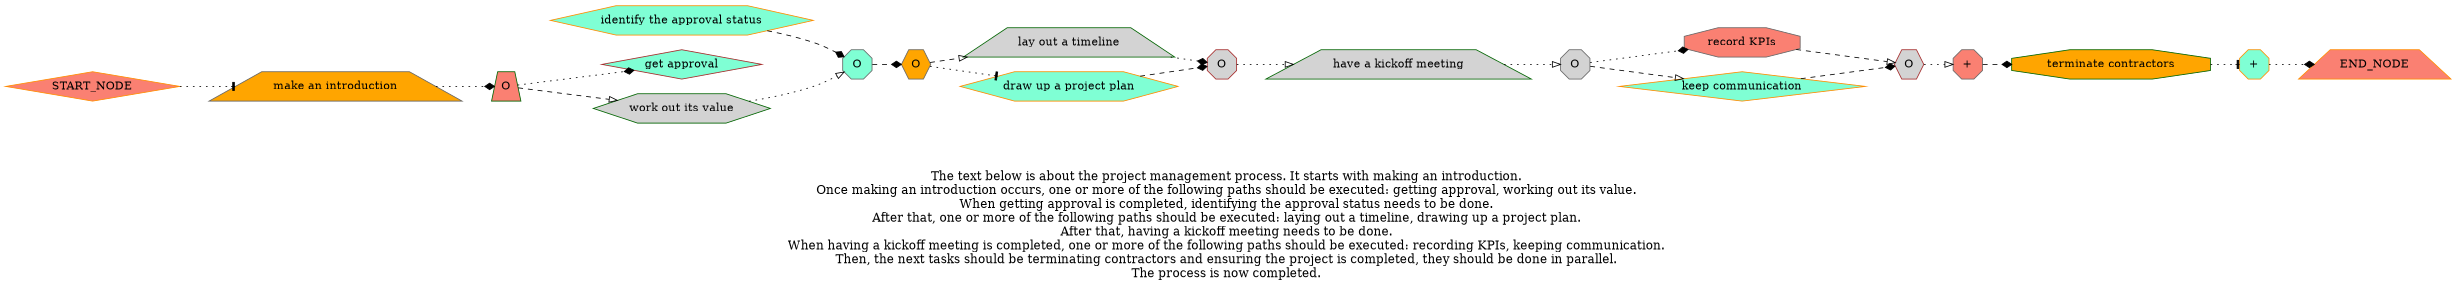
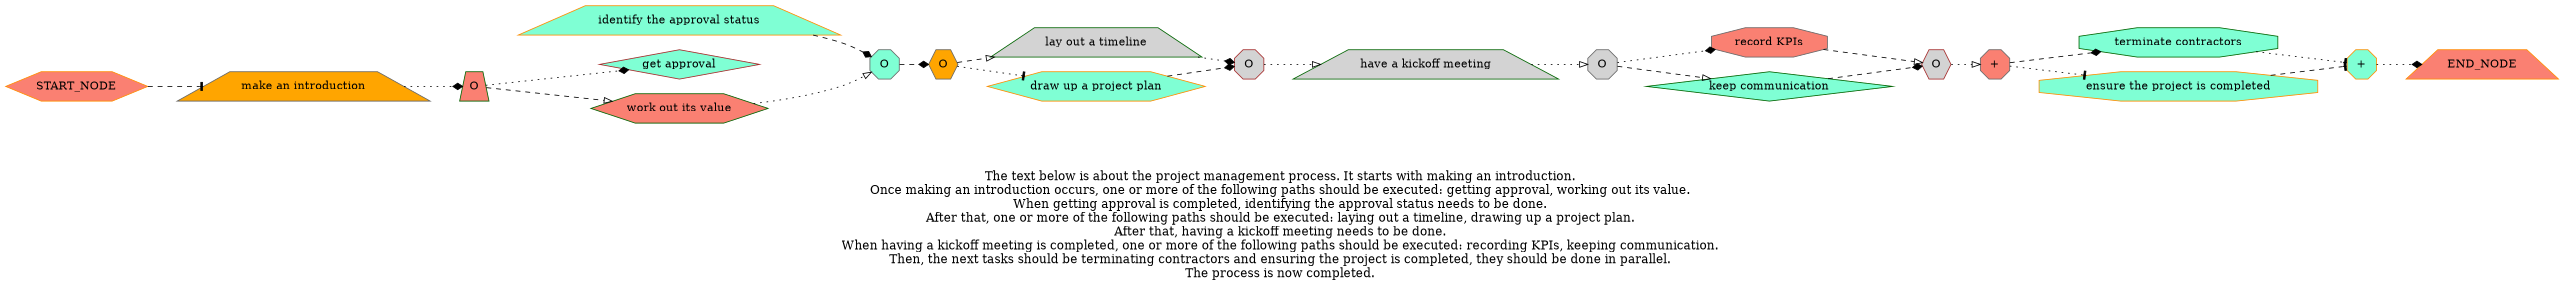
(682, 20) -> (679, 20)
(2111, 64) -> (2178, 42)
(93, 86) -> (77, 86)
(205, 86) -> (173, 86)
(1742, 86) -> (1769, 86)
none -> (2178, 86)
(682, 108) -> (679, 108)
